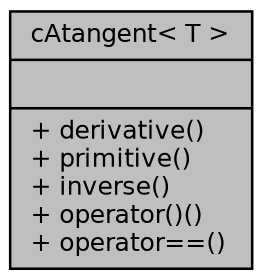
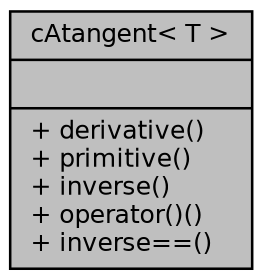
(129, 243) -> (122, 243)
